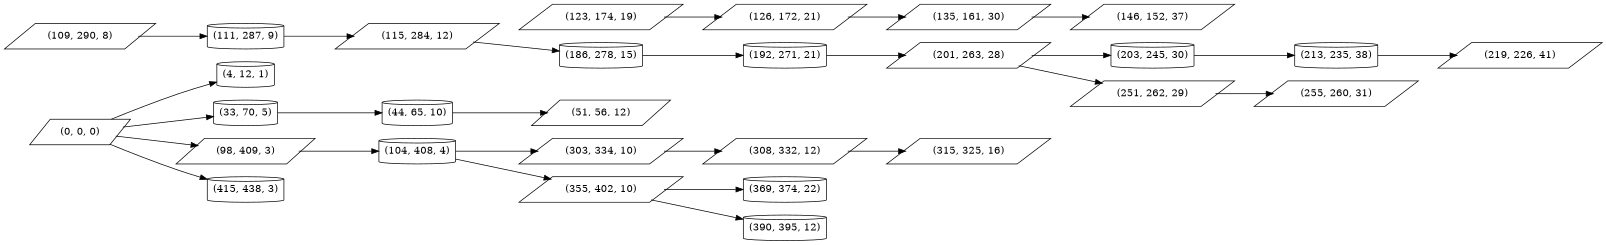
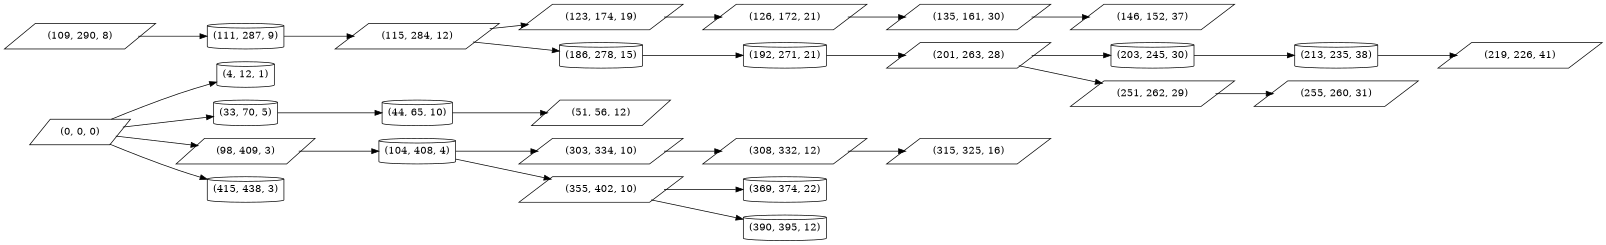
none -> (505, 27)
